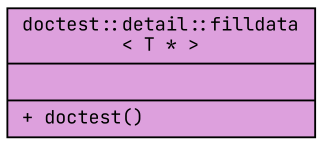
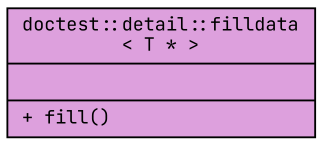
(84, 118) -> (67, 118)
